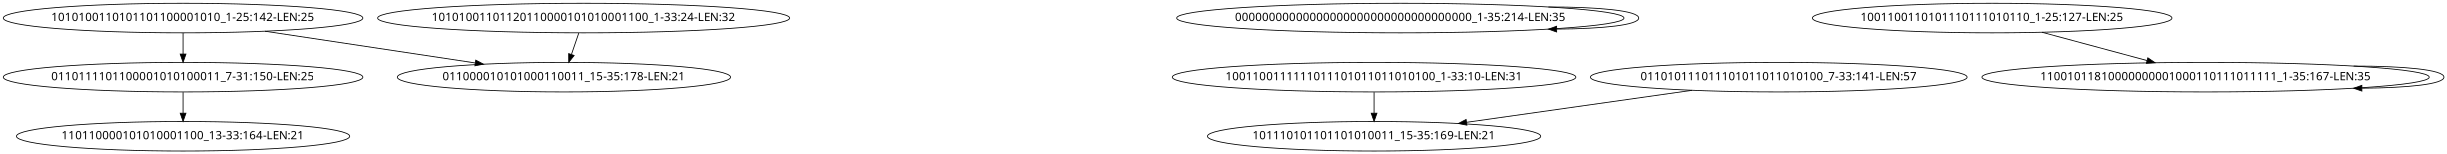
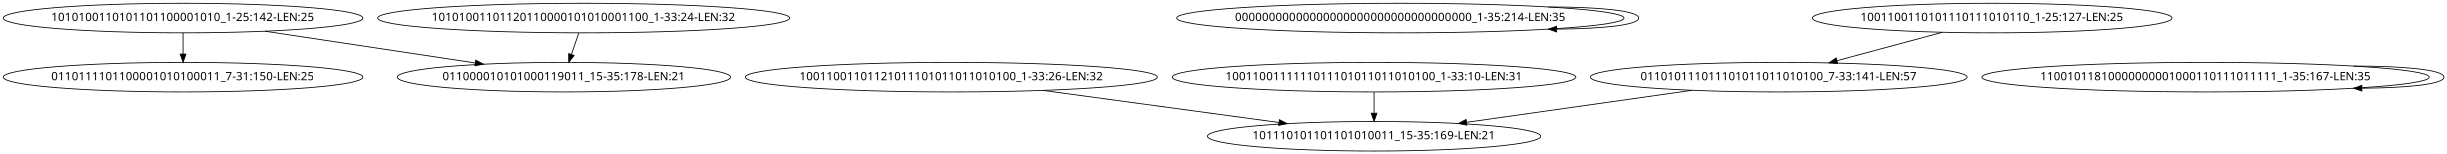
(2095, 46) -> (1890, 46)
(564, 77) -> (564, 77)
none -> (951, 77)
(183, 136) -> none
